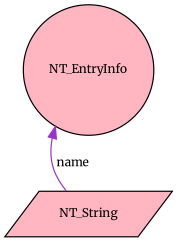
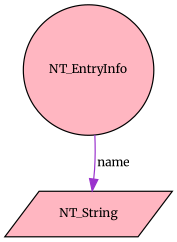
(53, 166) -> (95, 157)
